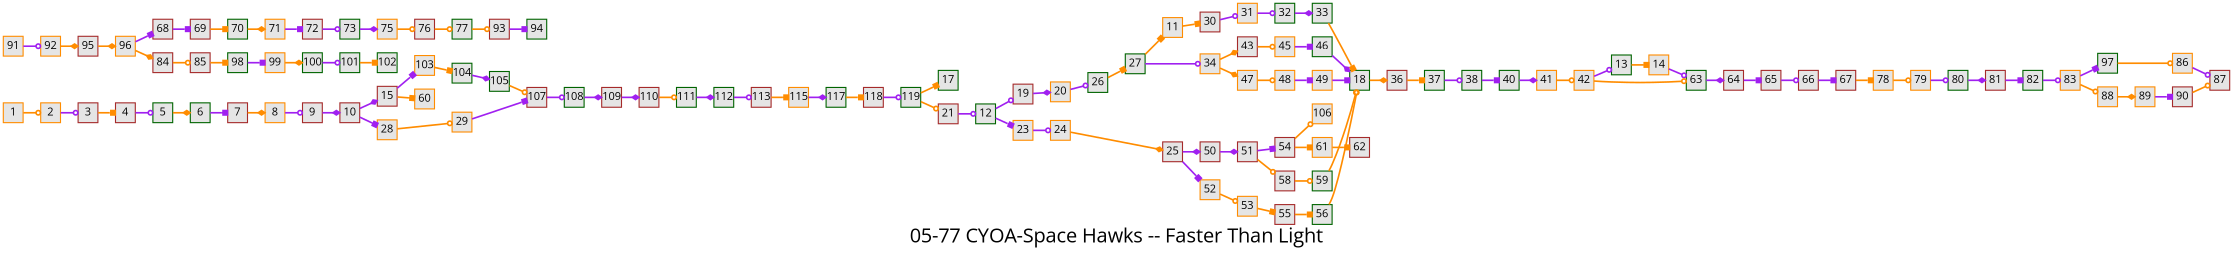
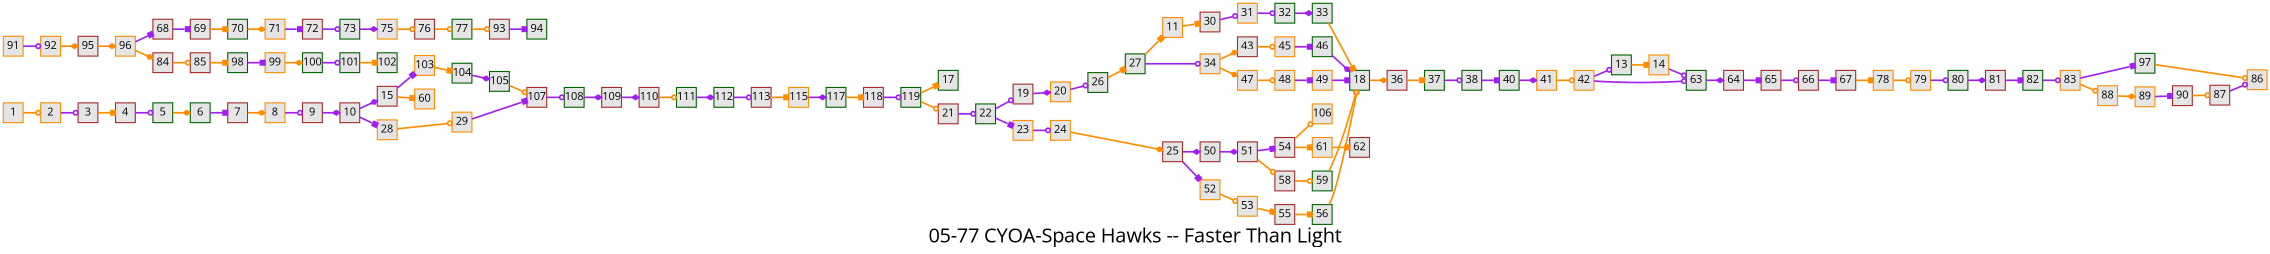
(2199, 71) -> (2236, 88)
(1638, 83) -> (1638, 83)
(986, 114) -> (986, 114)
